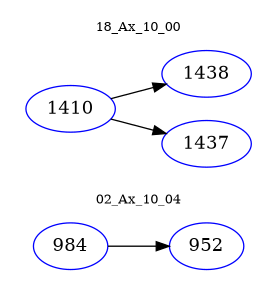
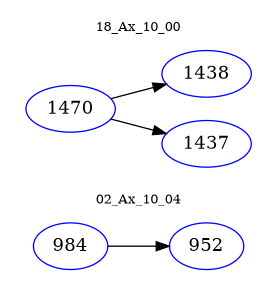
(71, 109) -> (71, 109)
